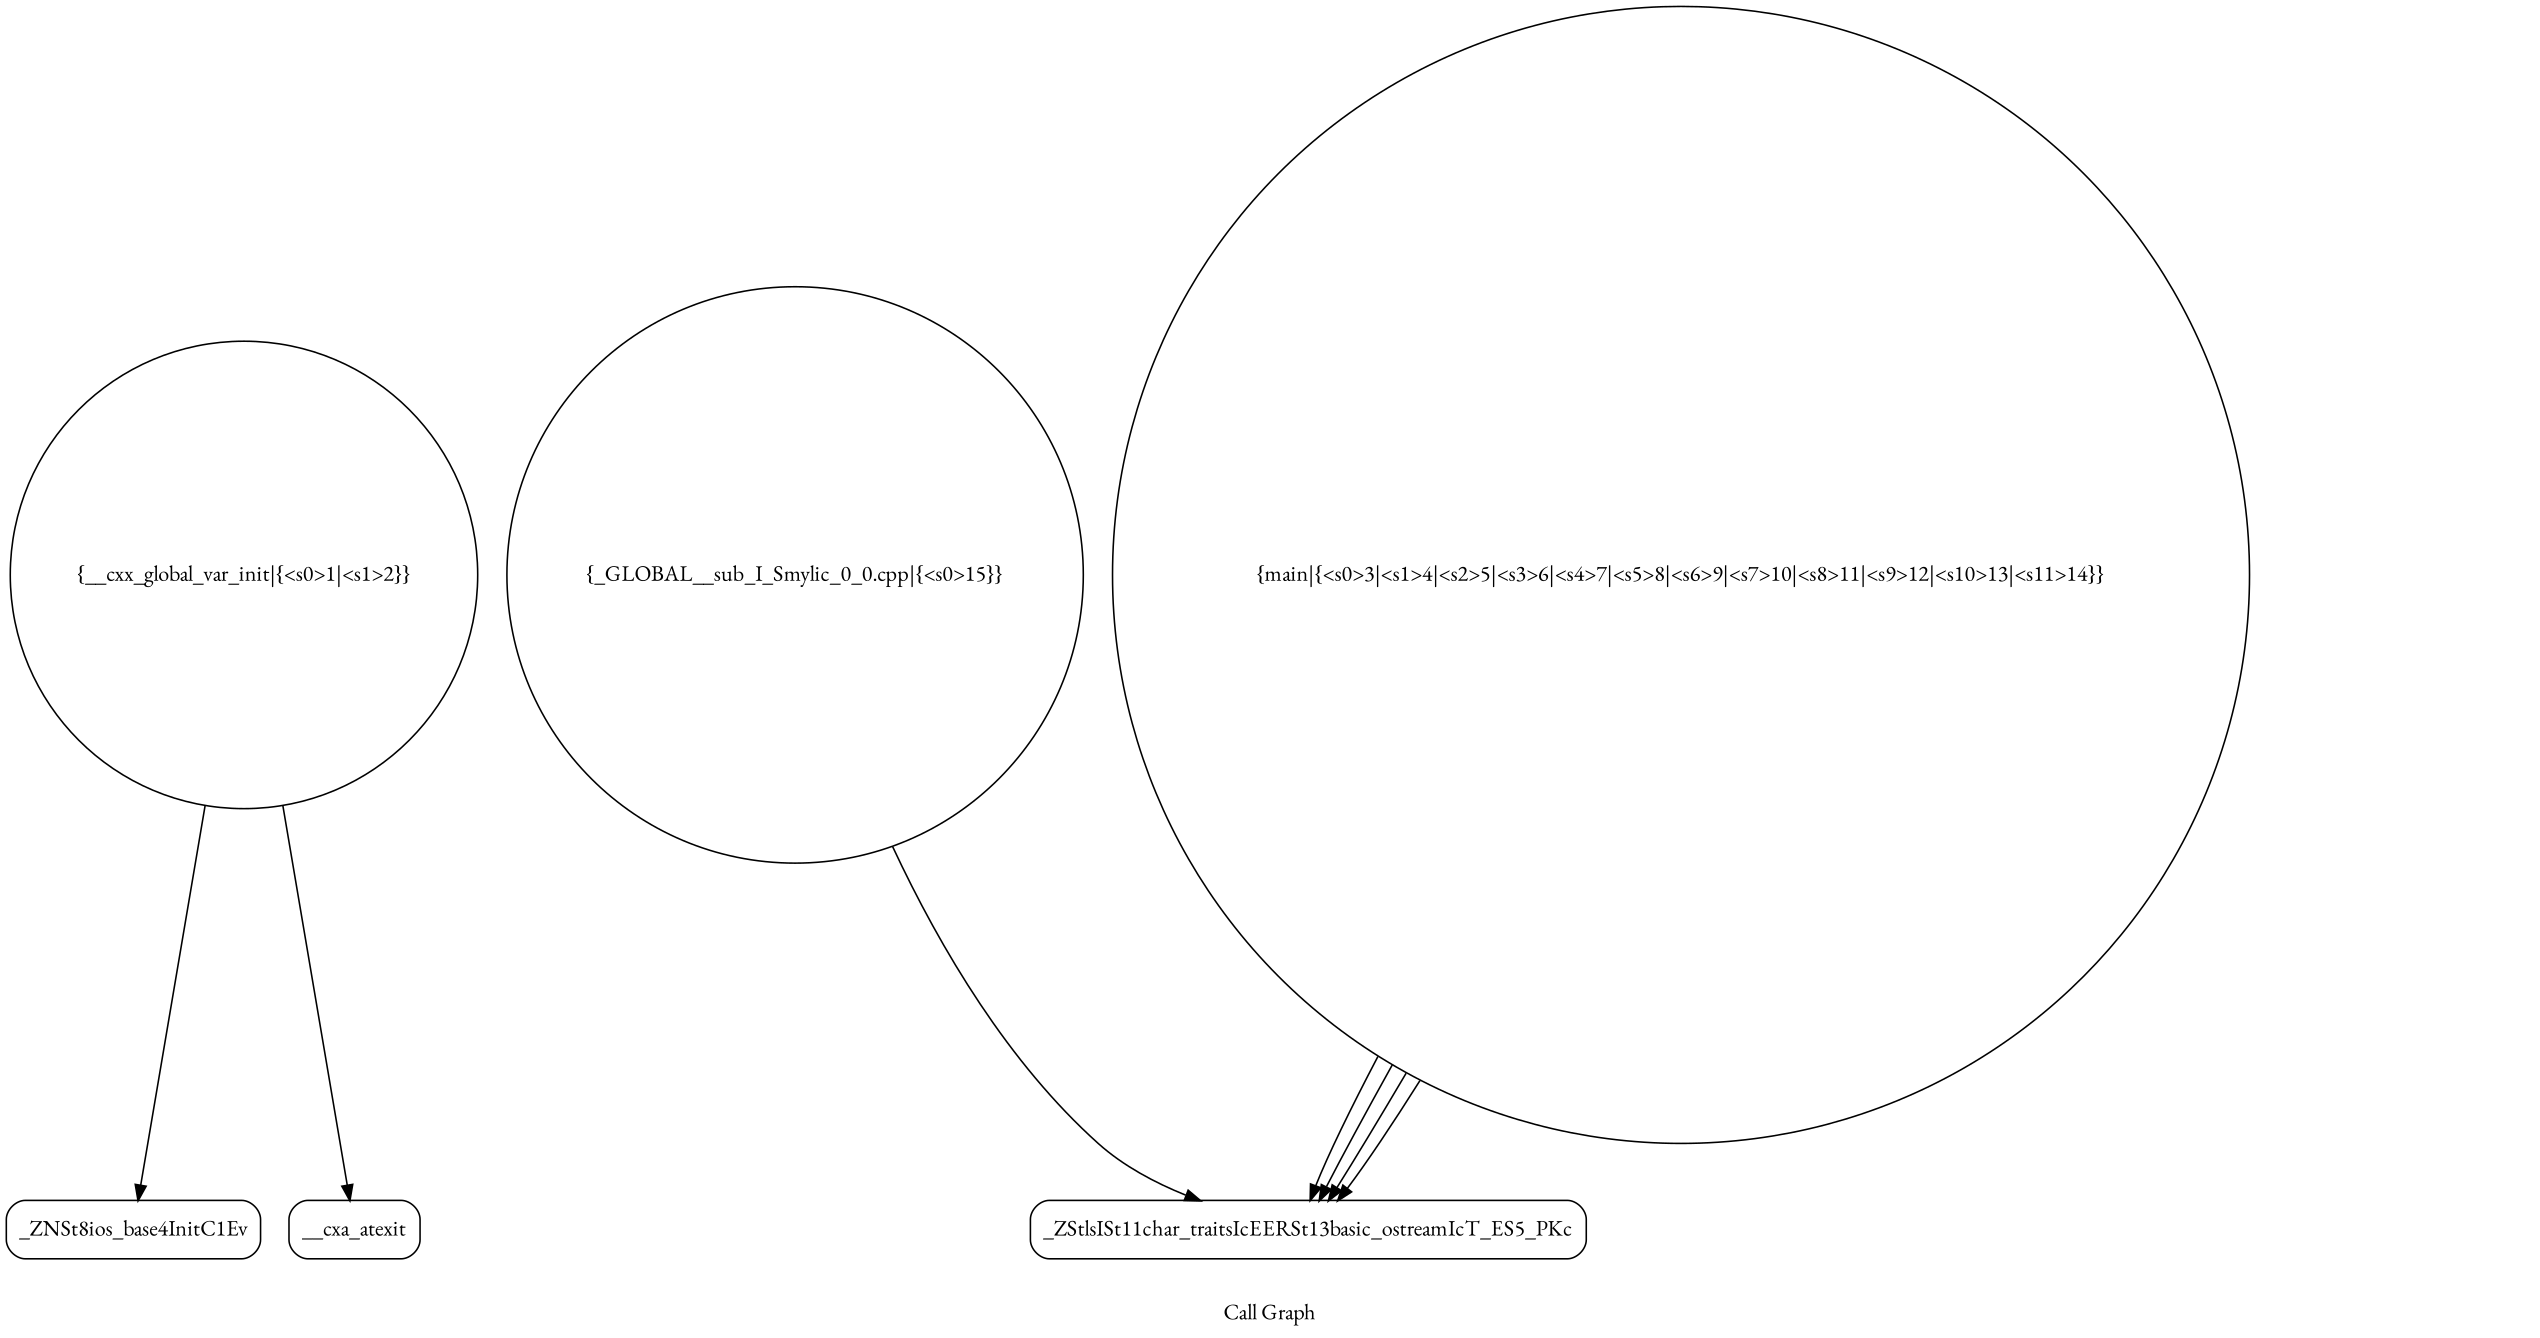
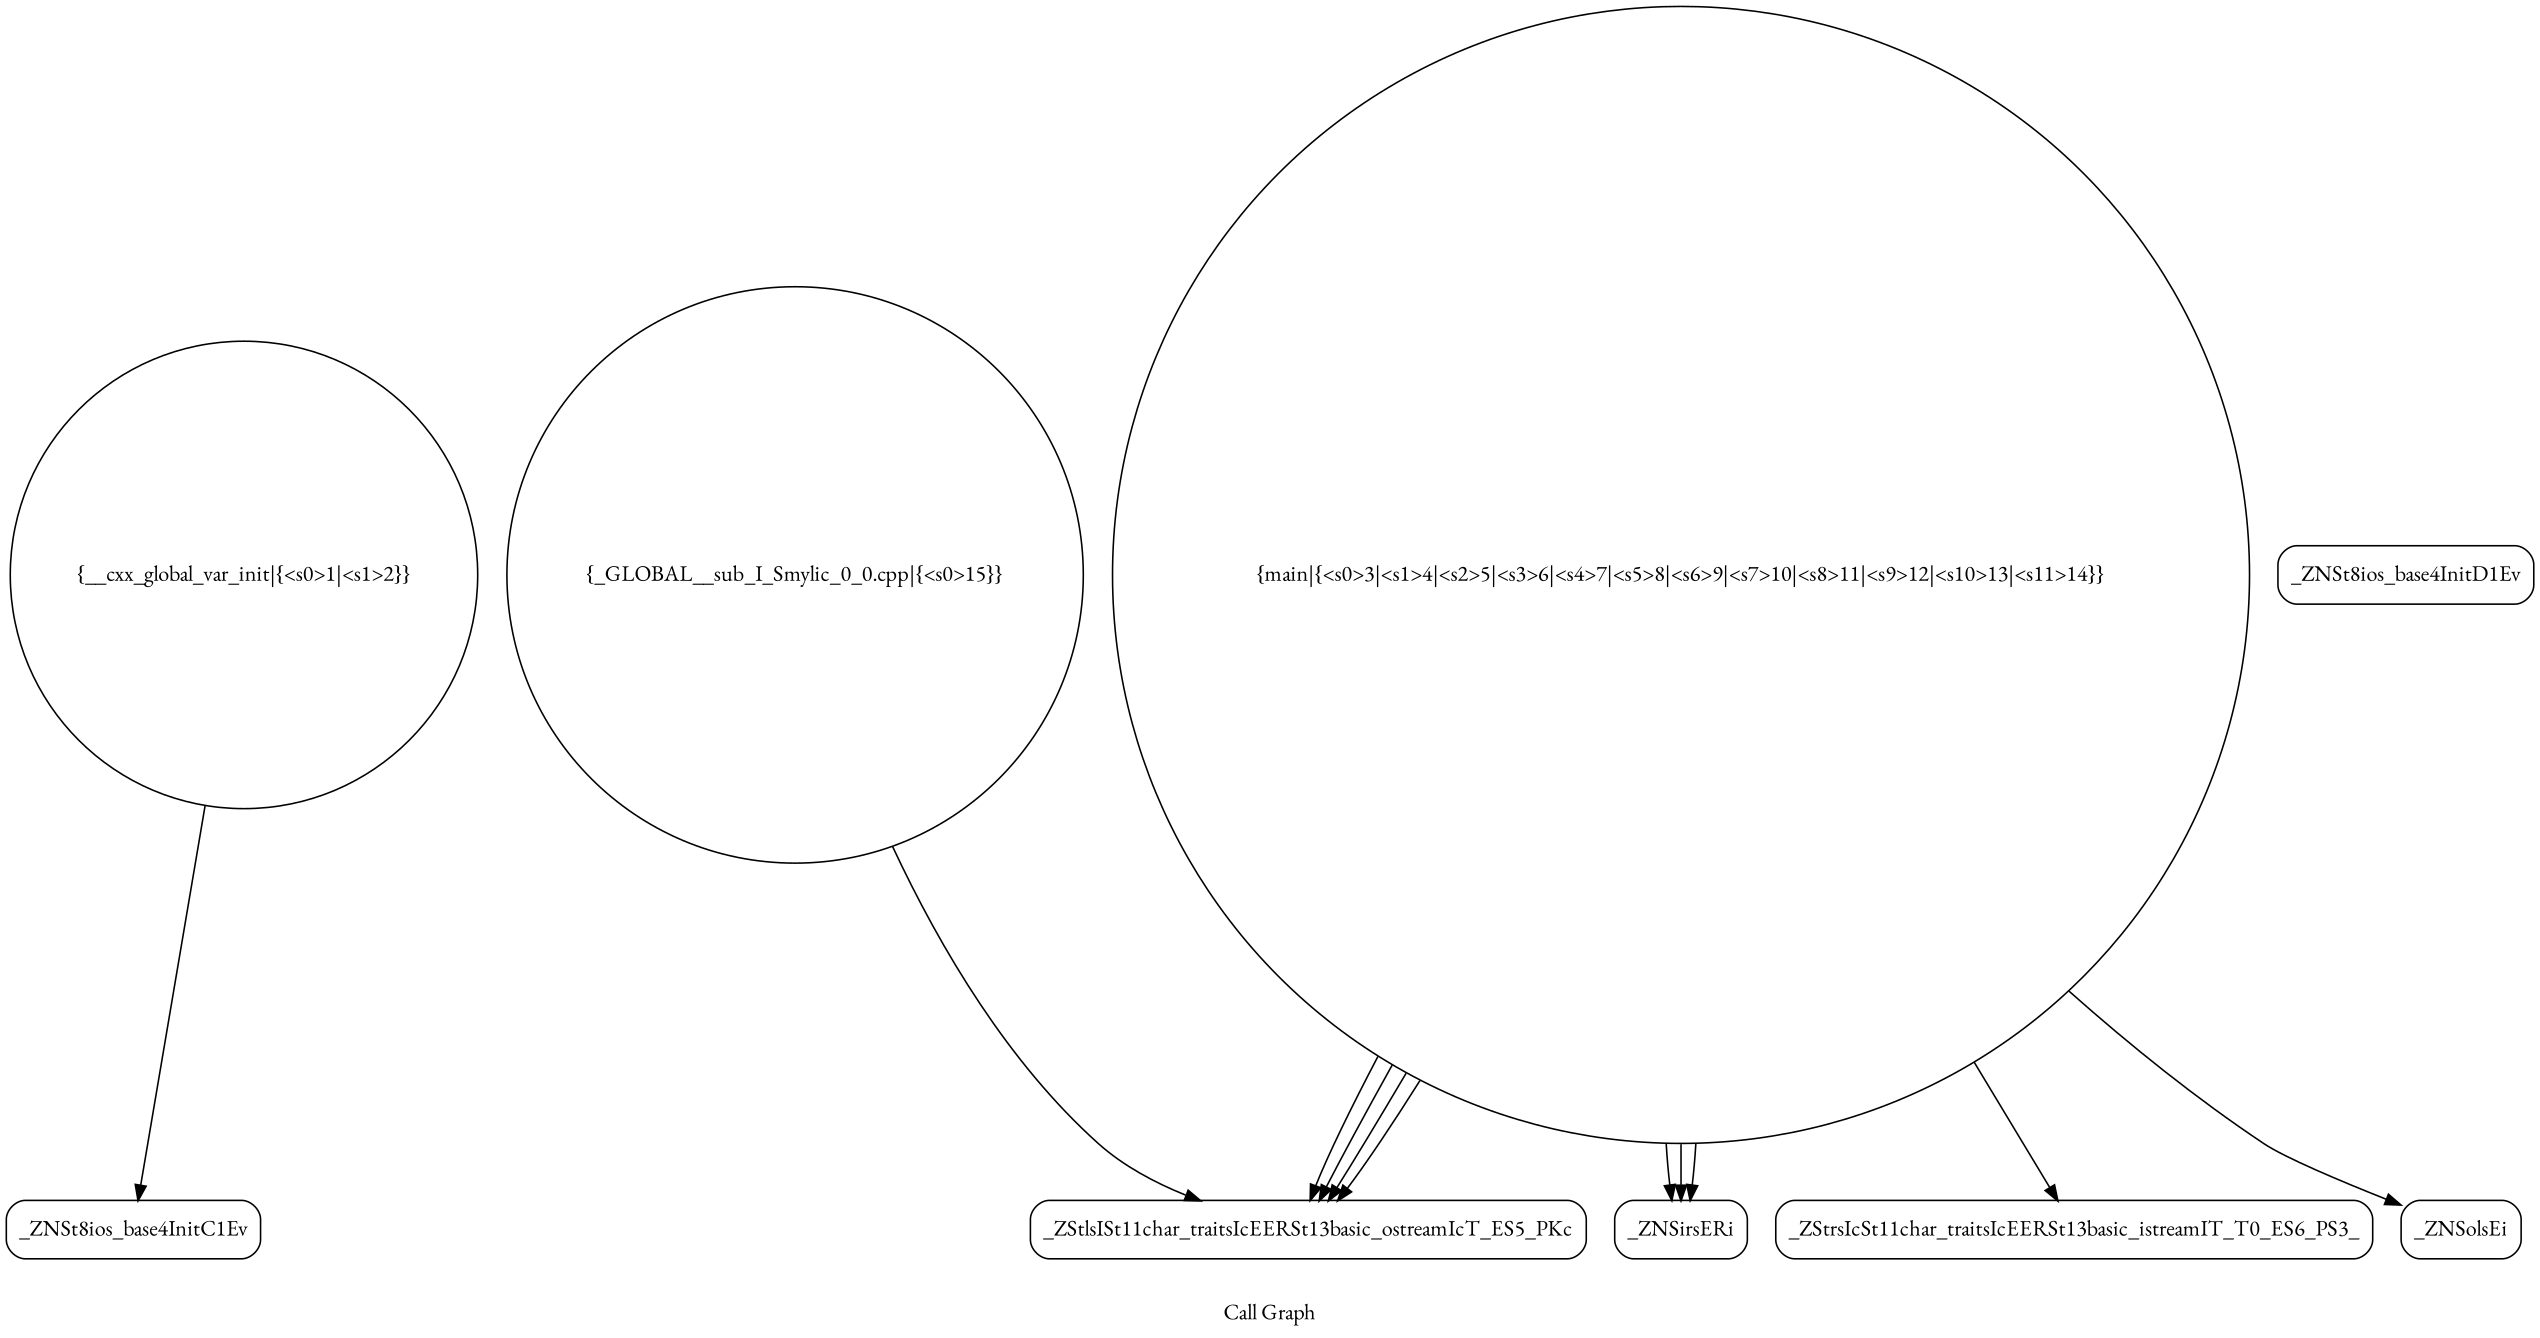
none -> (2406, 575)
(355, 1230) -> none
none -> (1681, 1230)
none -> (2074, 1230)
none -> (2461, 1230)
